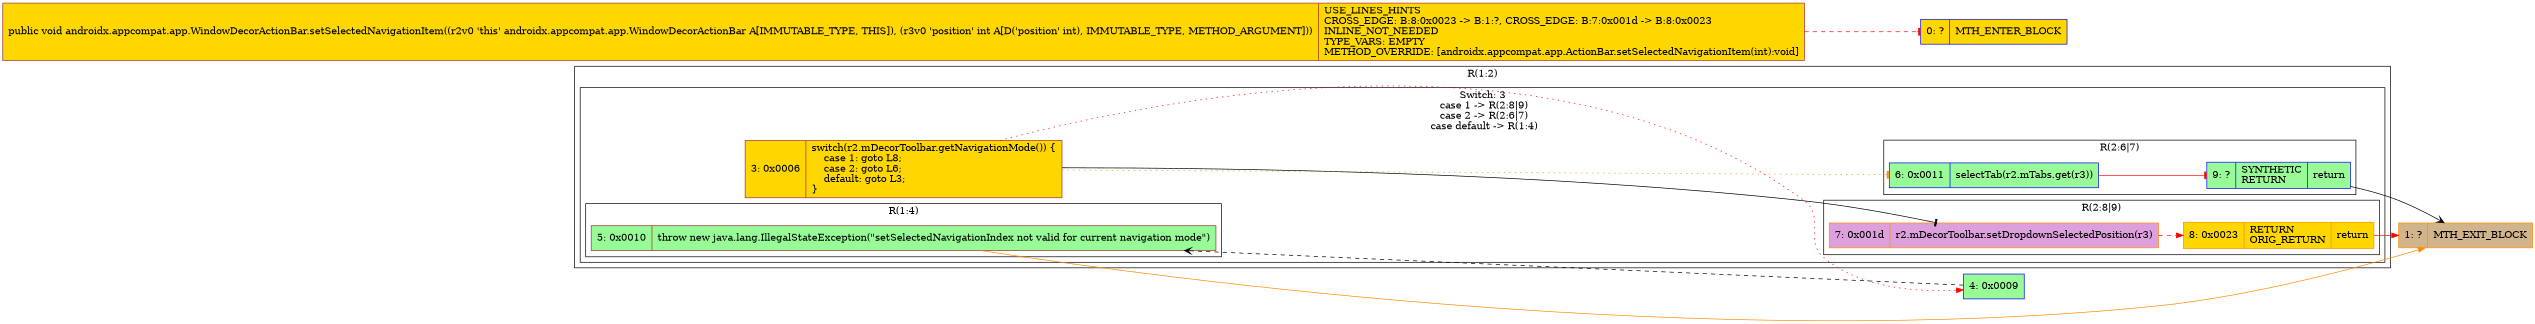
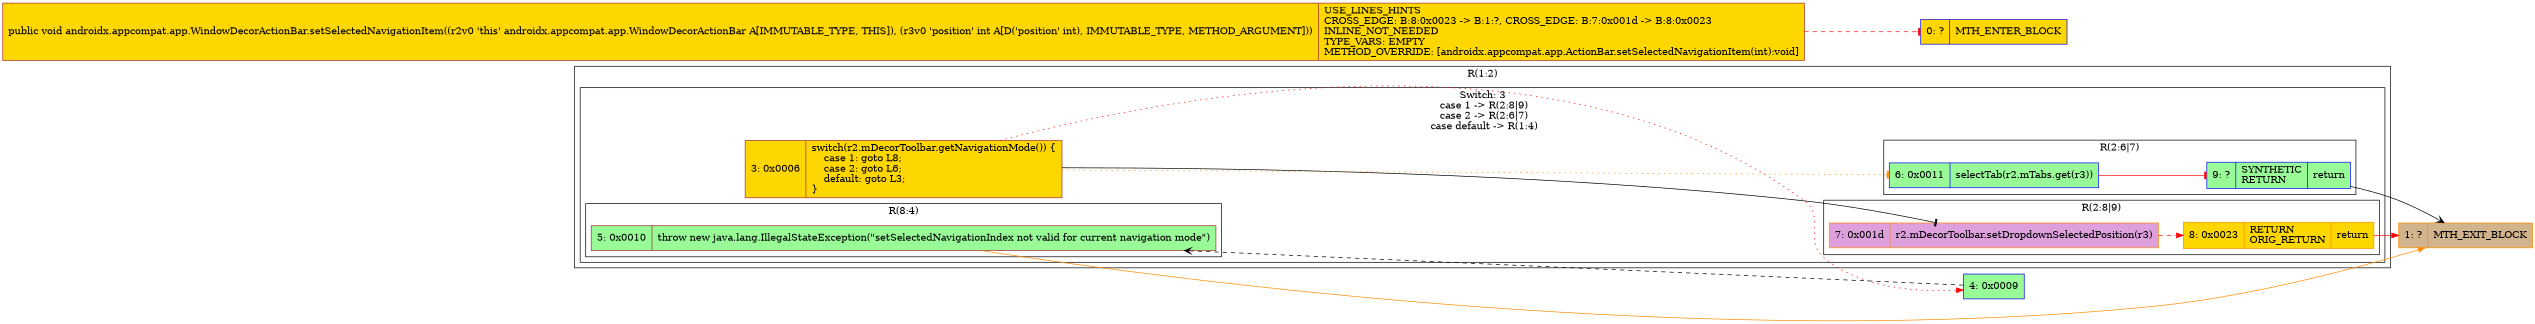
(904, 212) -> (904, 212)
